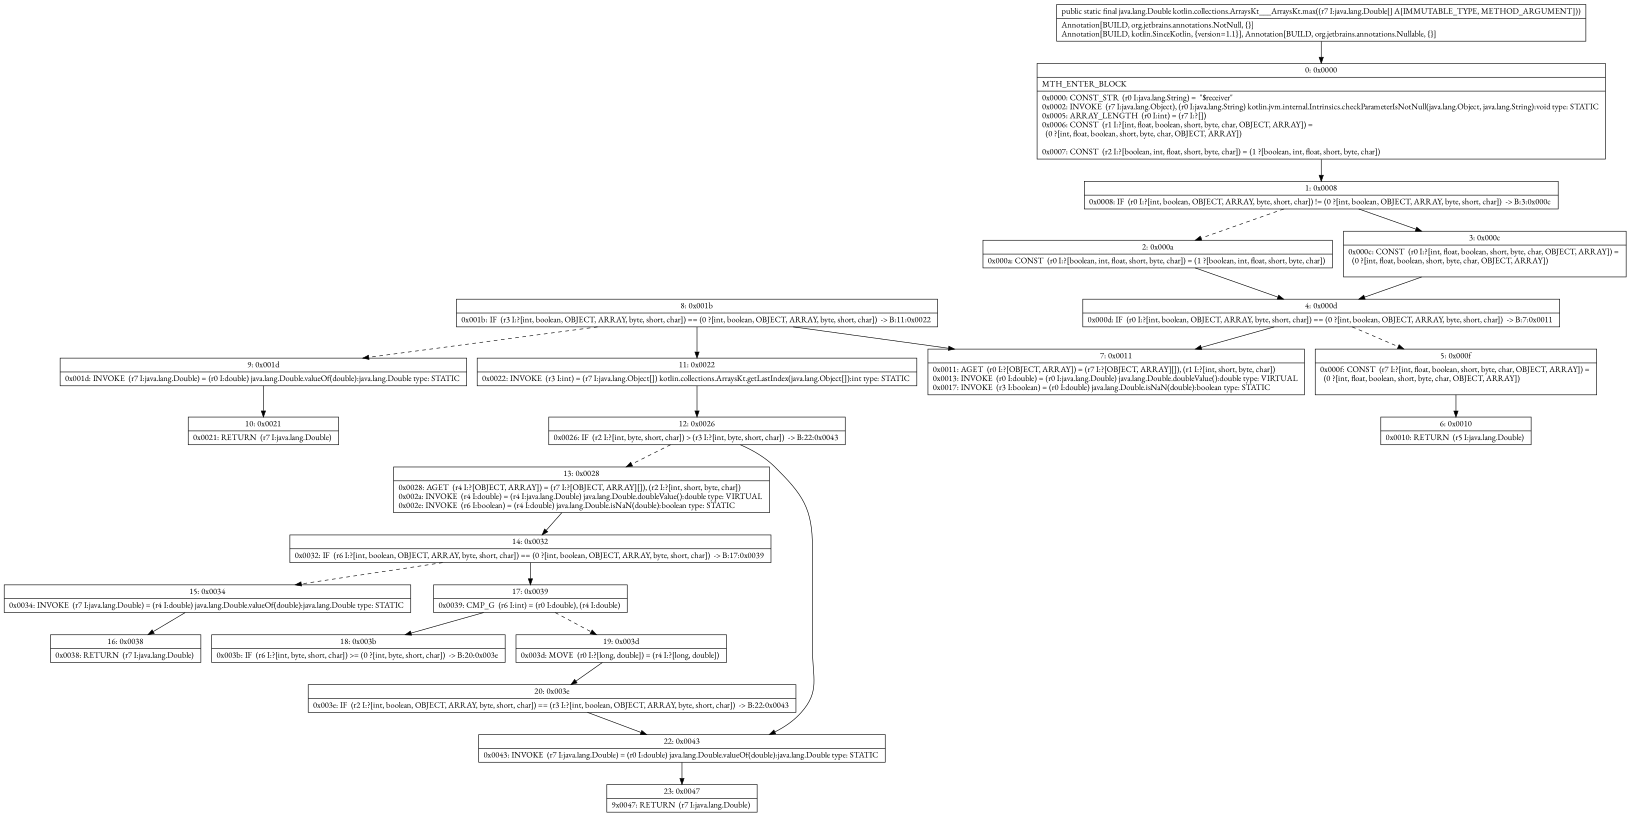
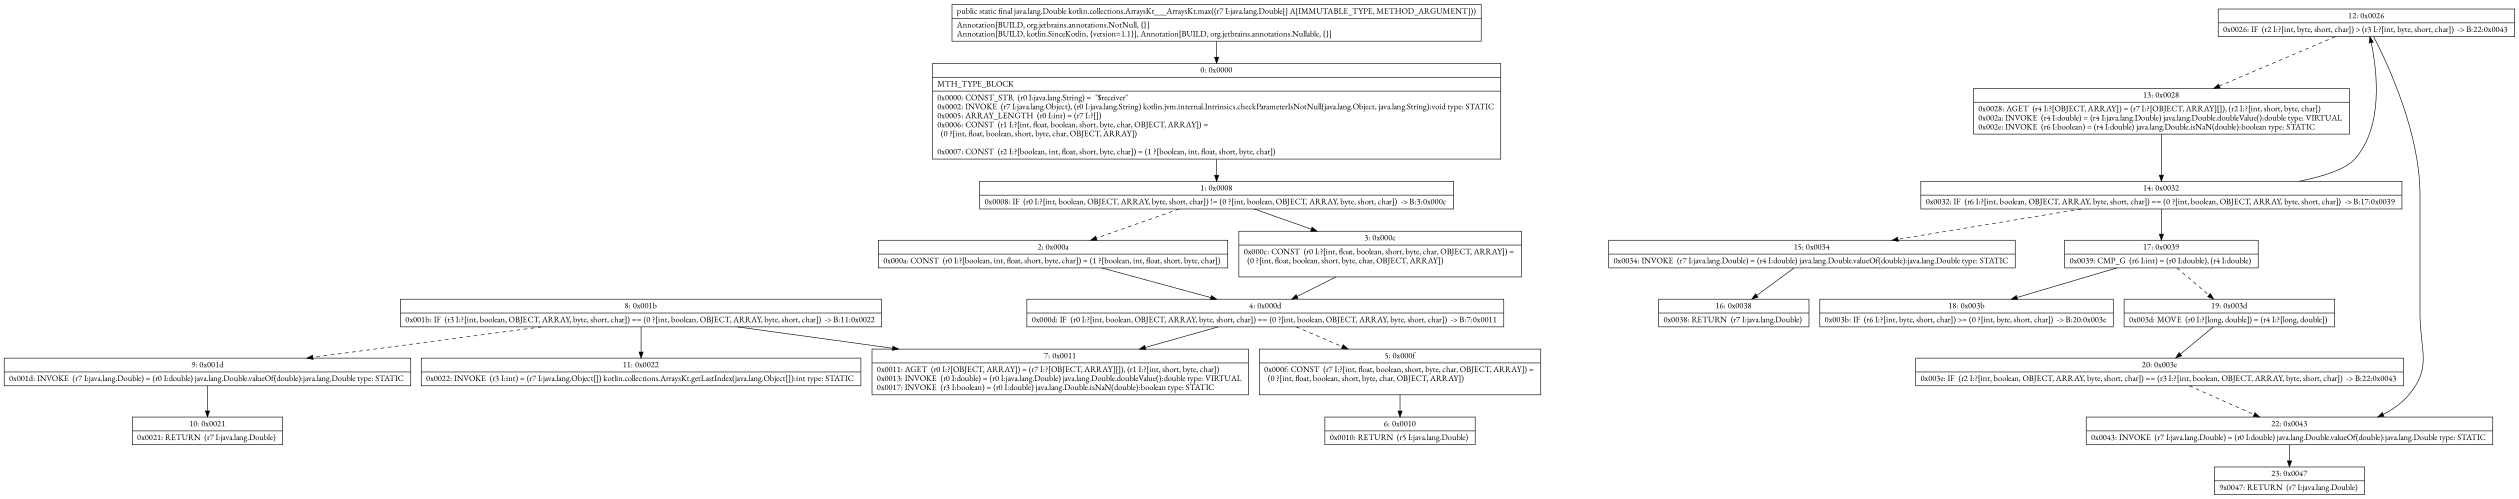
(1085, 84) -> (976, 84)
(697, 398) -> (2370, 133)
(614, 722) -> (2222, 400)
